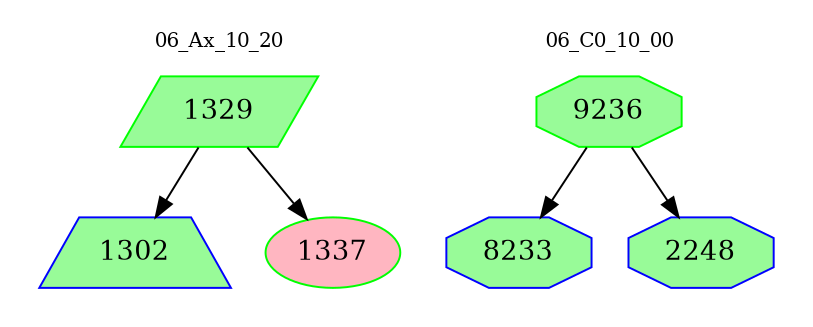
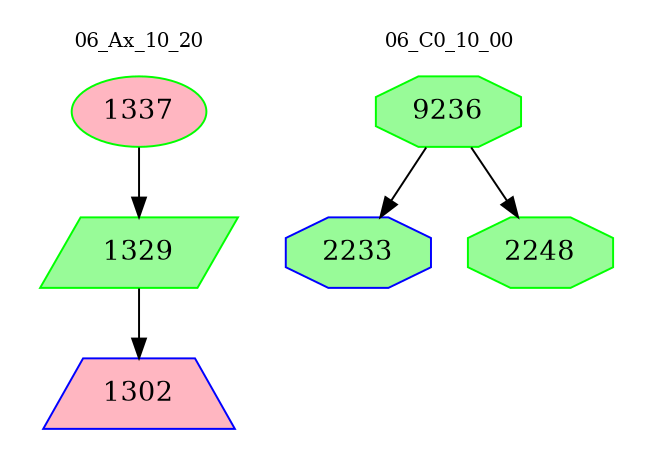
(271, 176) -> (139, 173)
(135, 253) -> (139, 394)
(519, 253) -> (358, 253)
(701, 253) -> (540, 253)
